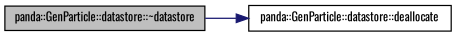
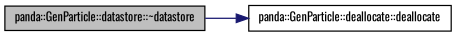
(350, 18) -> (350, 18)
